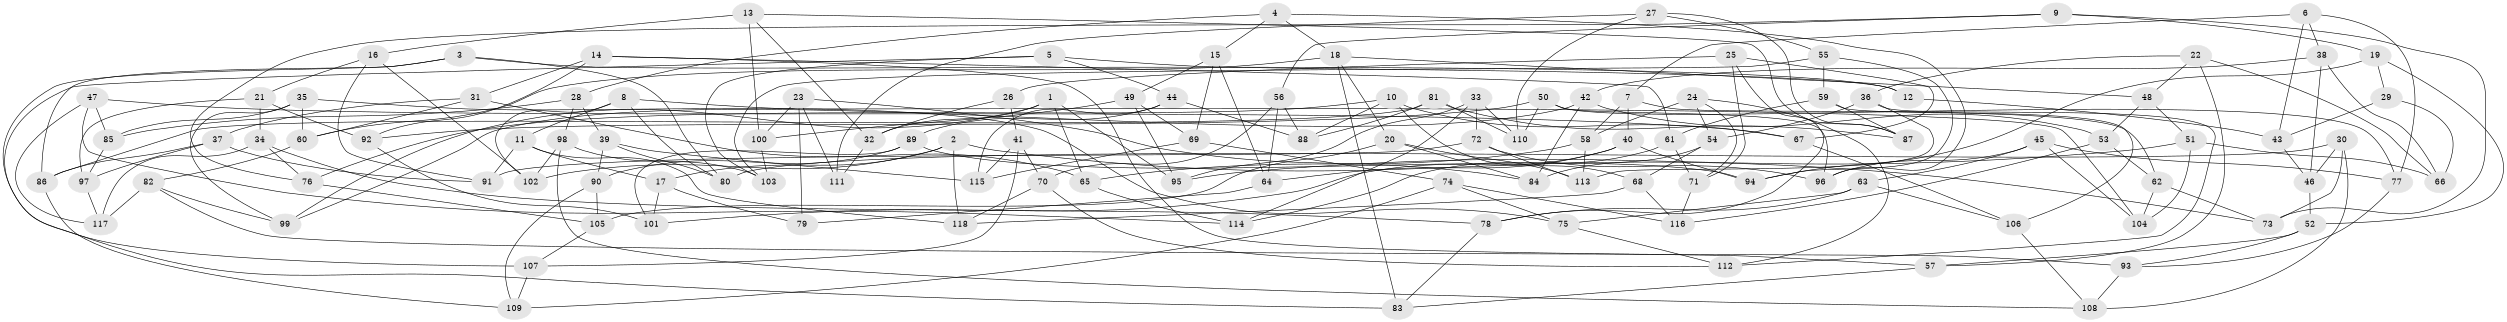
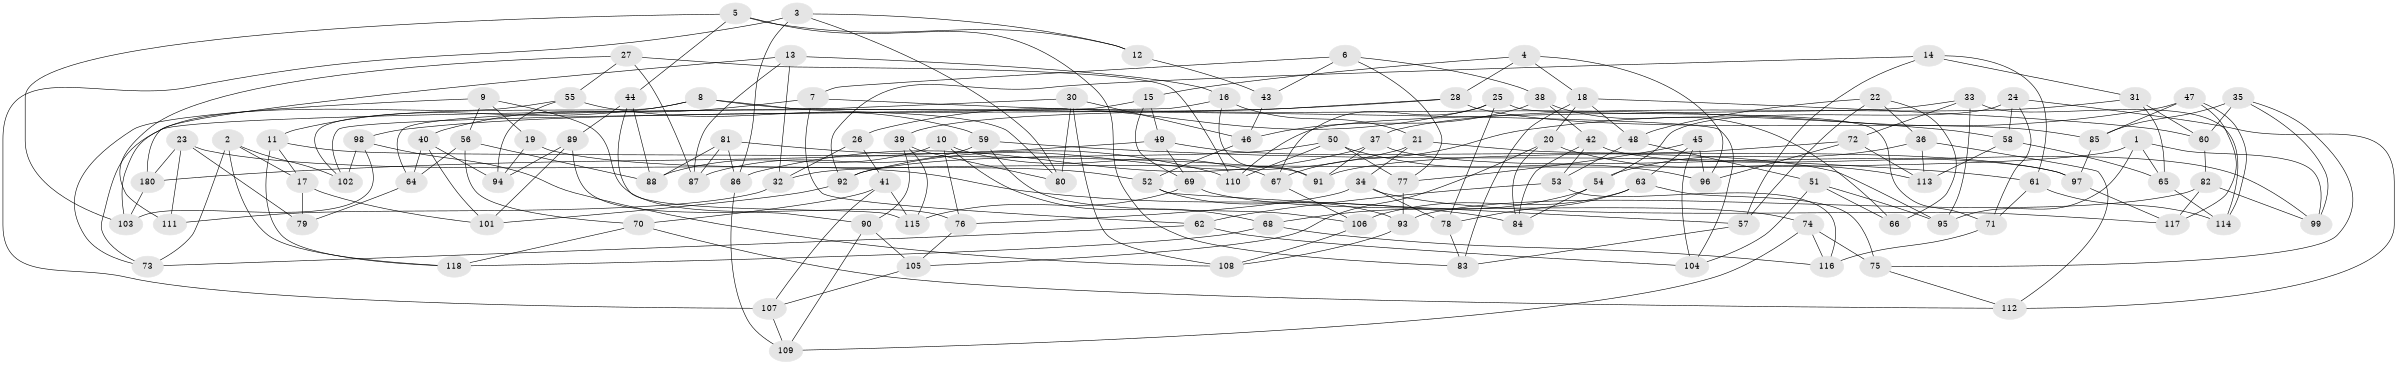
(2387, 98) -> none
(759, 140) -> (148, 182)
